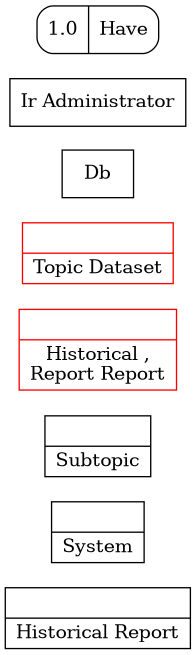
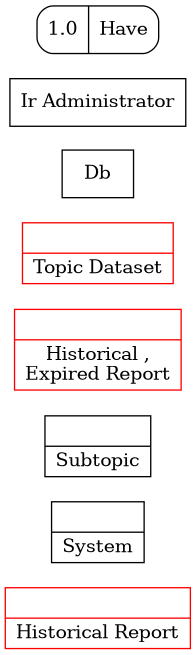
(98, 374) -> (98, 374)
(98, 618) -> (98, 618)
